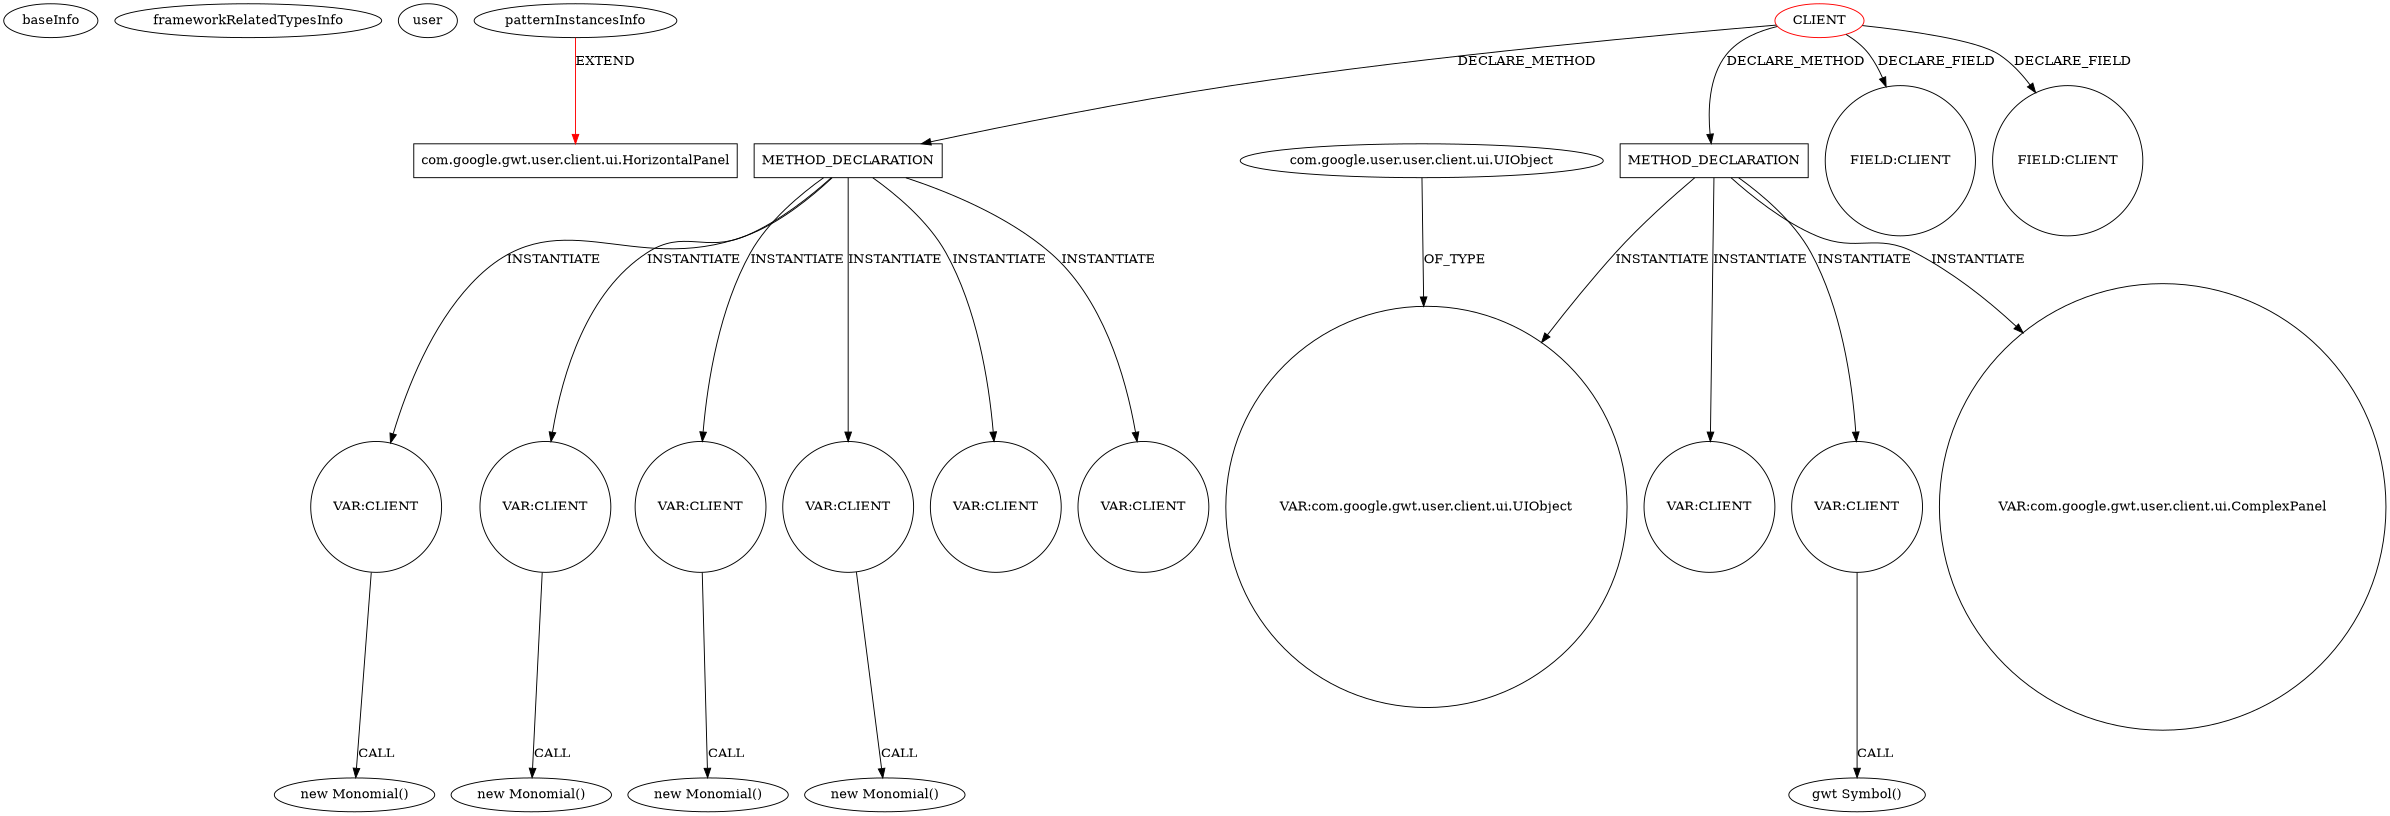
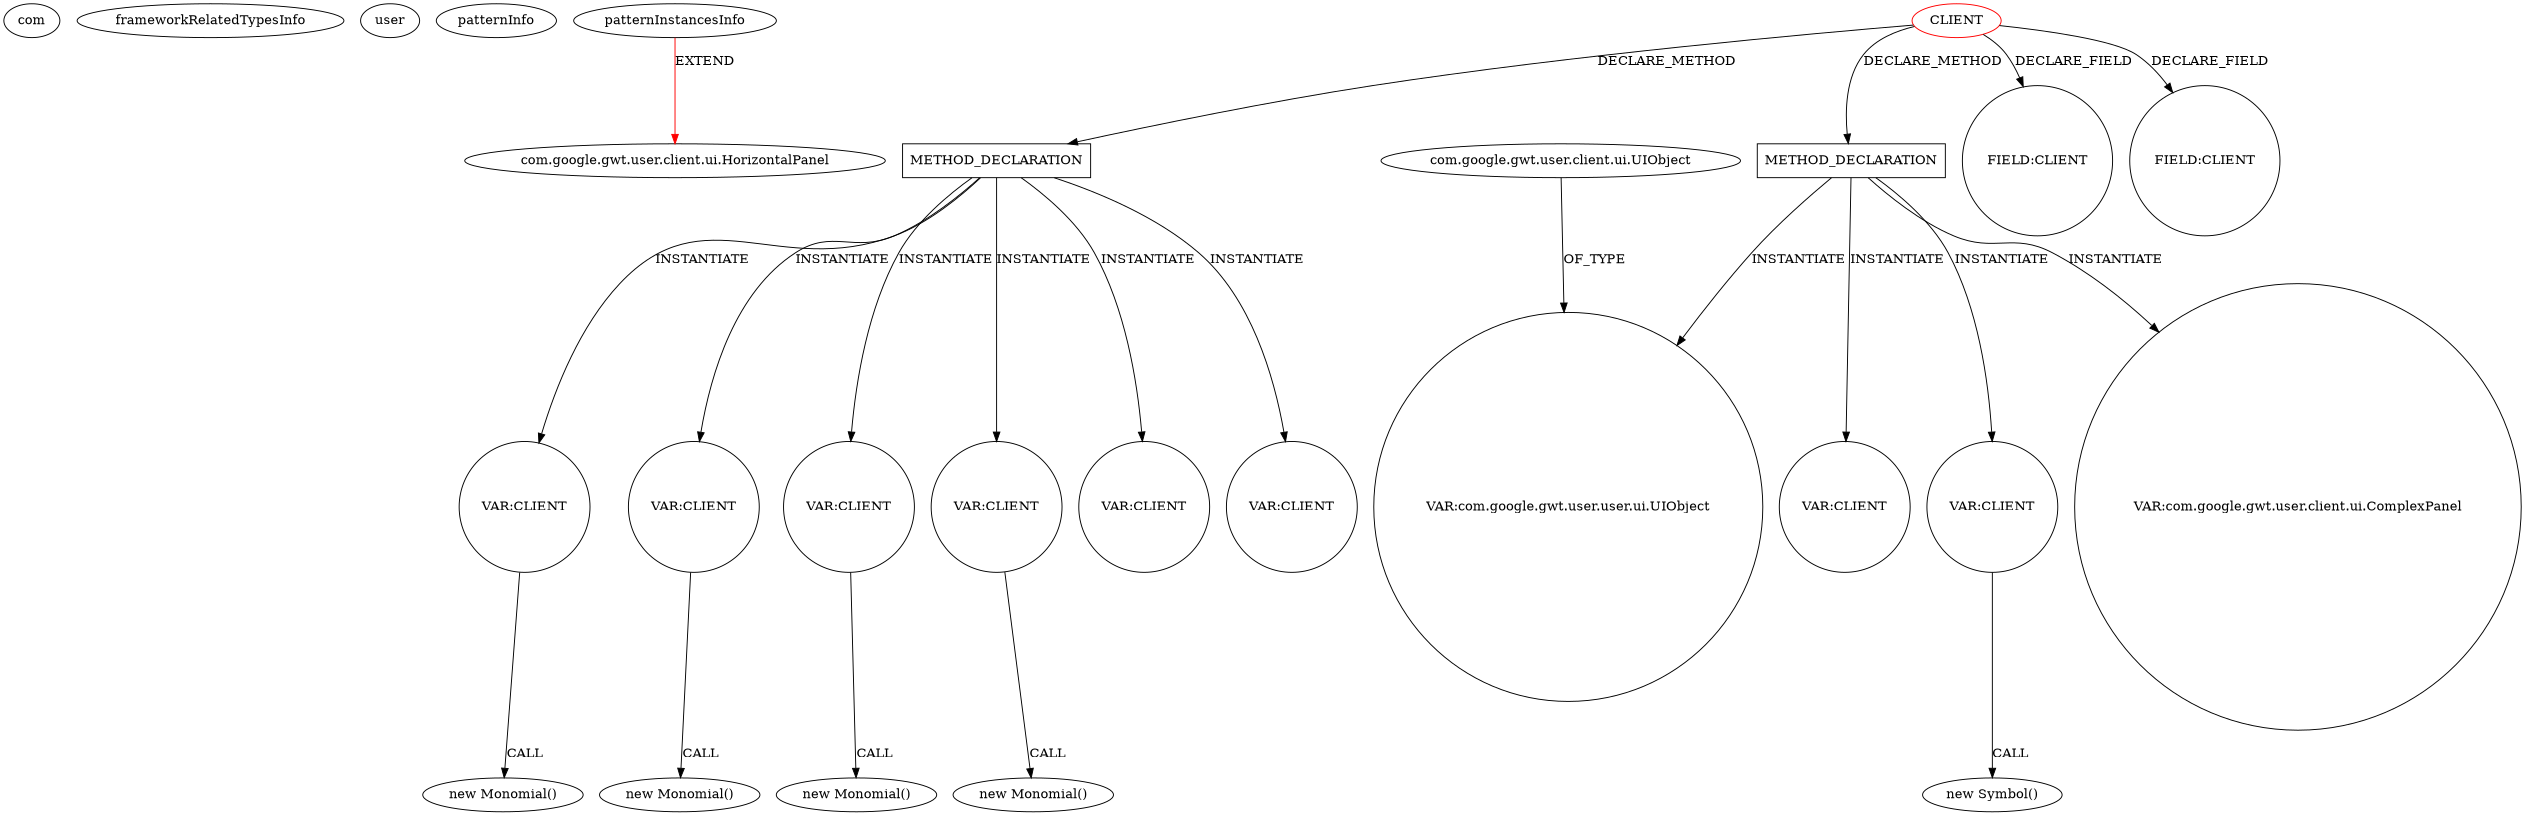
(51, 21) -> (32, 21)
none -> (496, 21)
(575, 161) -> (675, 161)
(1422, 161) -> (1561, 161)
(1426, 507) -> (1568, 507)
(1857, 795) -> (1992, 795)
